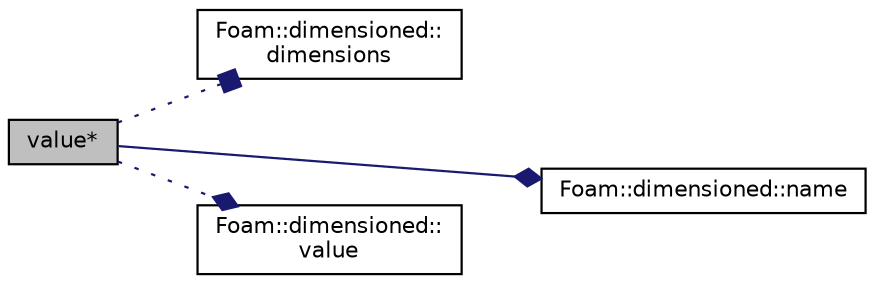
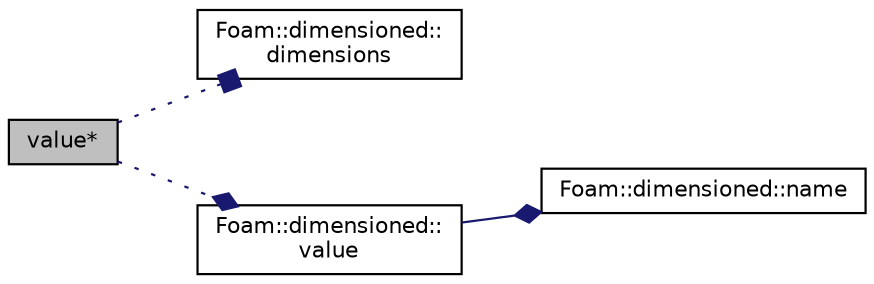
(317, 161) -> (488, 219)
